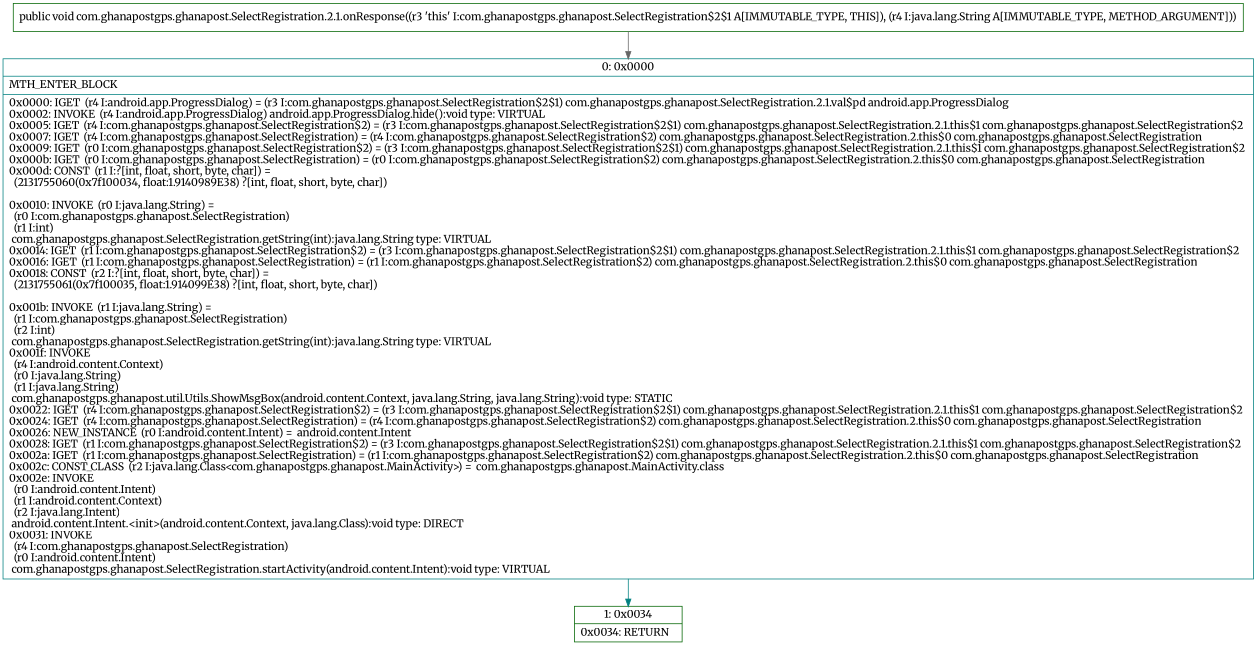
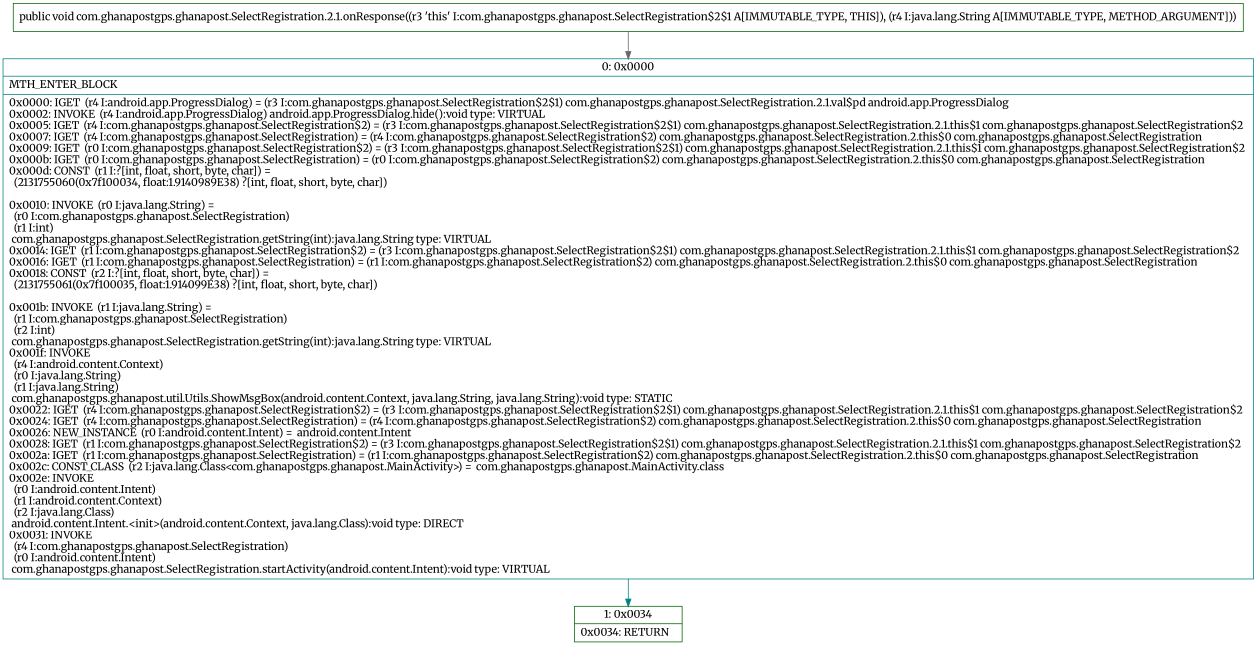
(65, 513) -> (62, 513)
